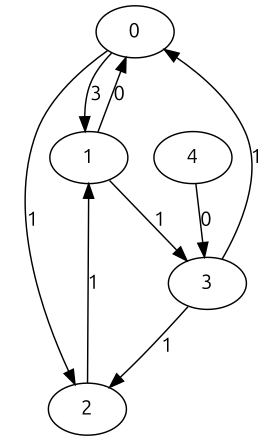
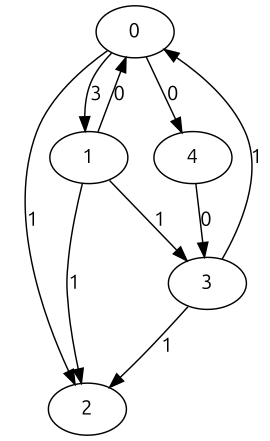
none -> (161, 88)
(88, 291) -> (67, 276)
